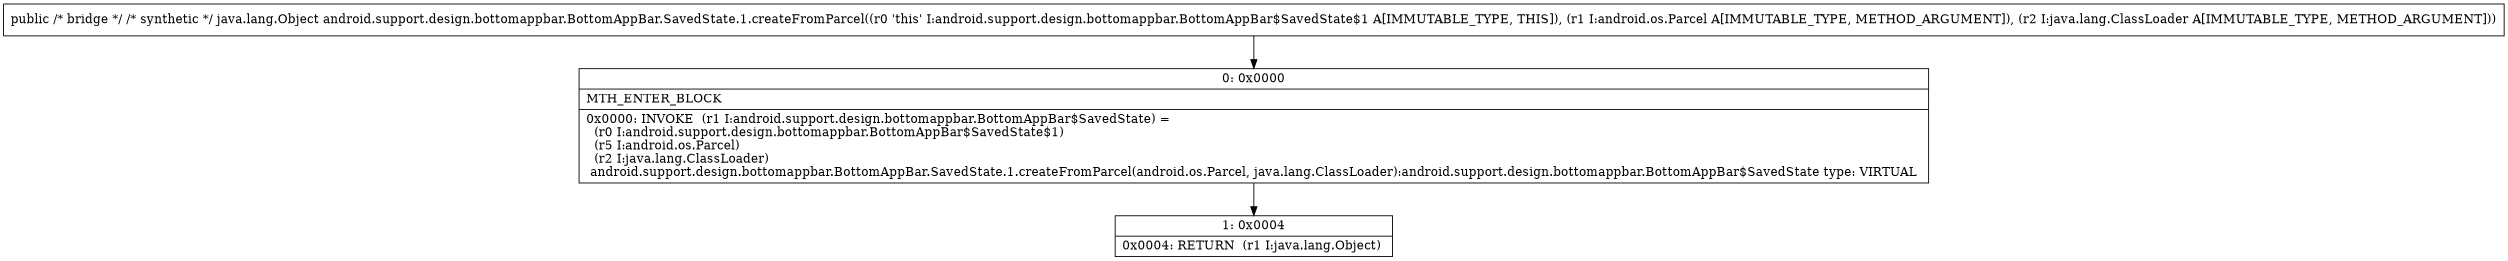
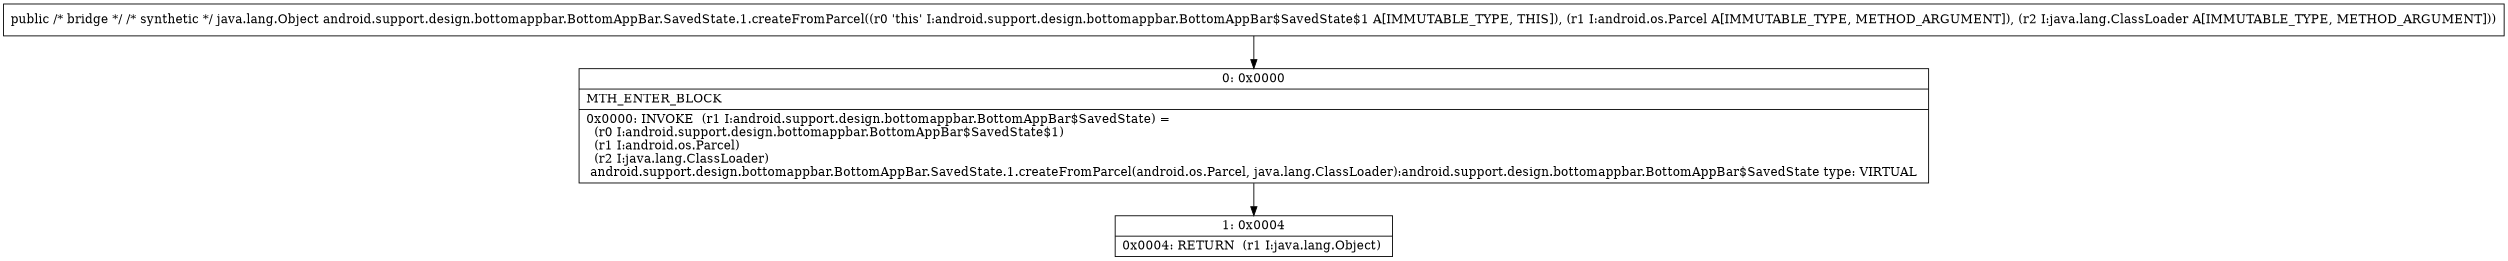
(663, 146) -> (663, 146)
